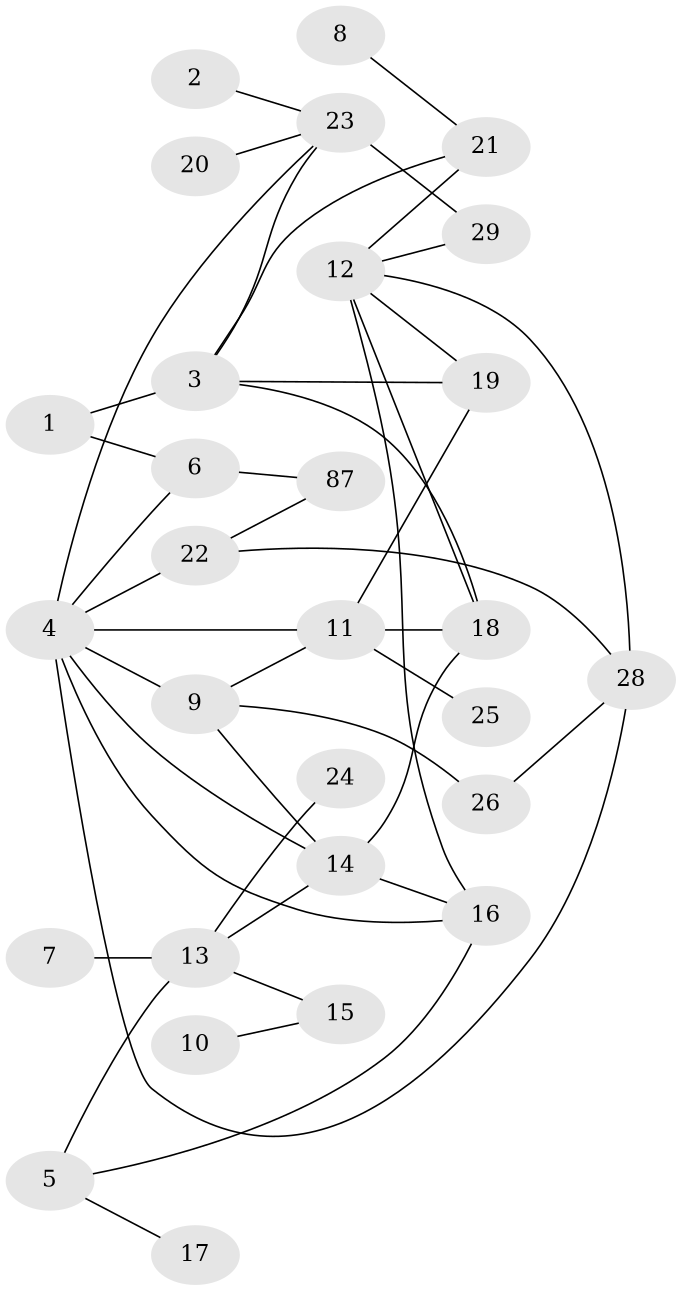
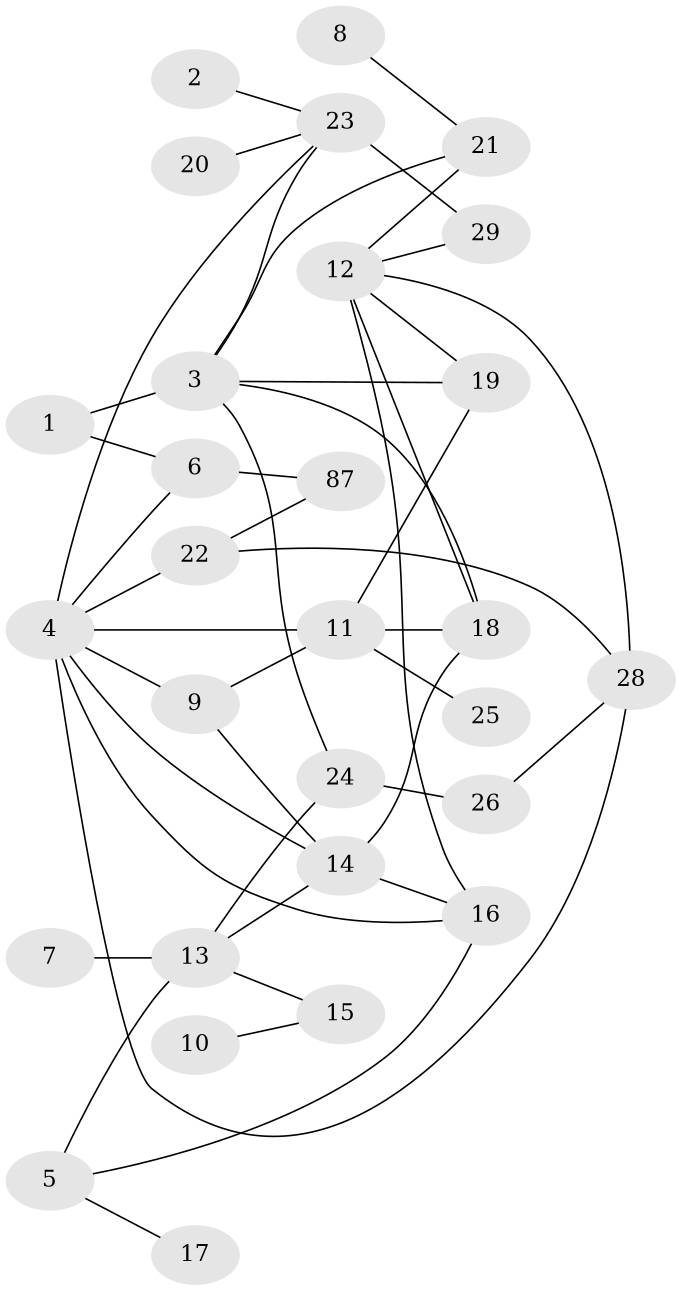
none -> (278, 575)
(356, 725) -> (414, 791)
